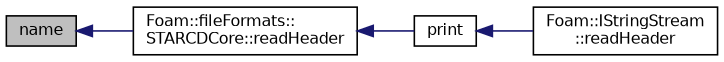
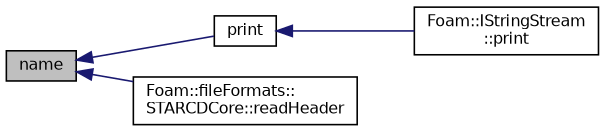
(394, 31) -> (153, 47)
(625, 31) -> (506, 31)
